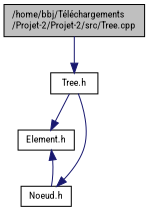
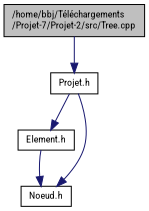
(74, 21) -> (74, 21)
(74, 83) -> (74, 83)
(53, 173) -> (40, 163)
